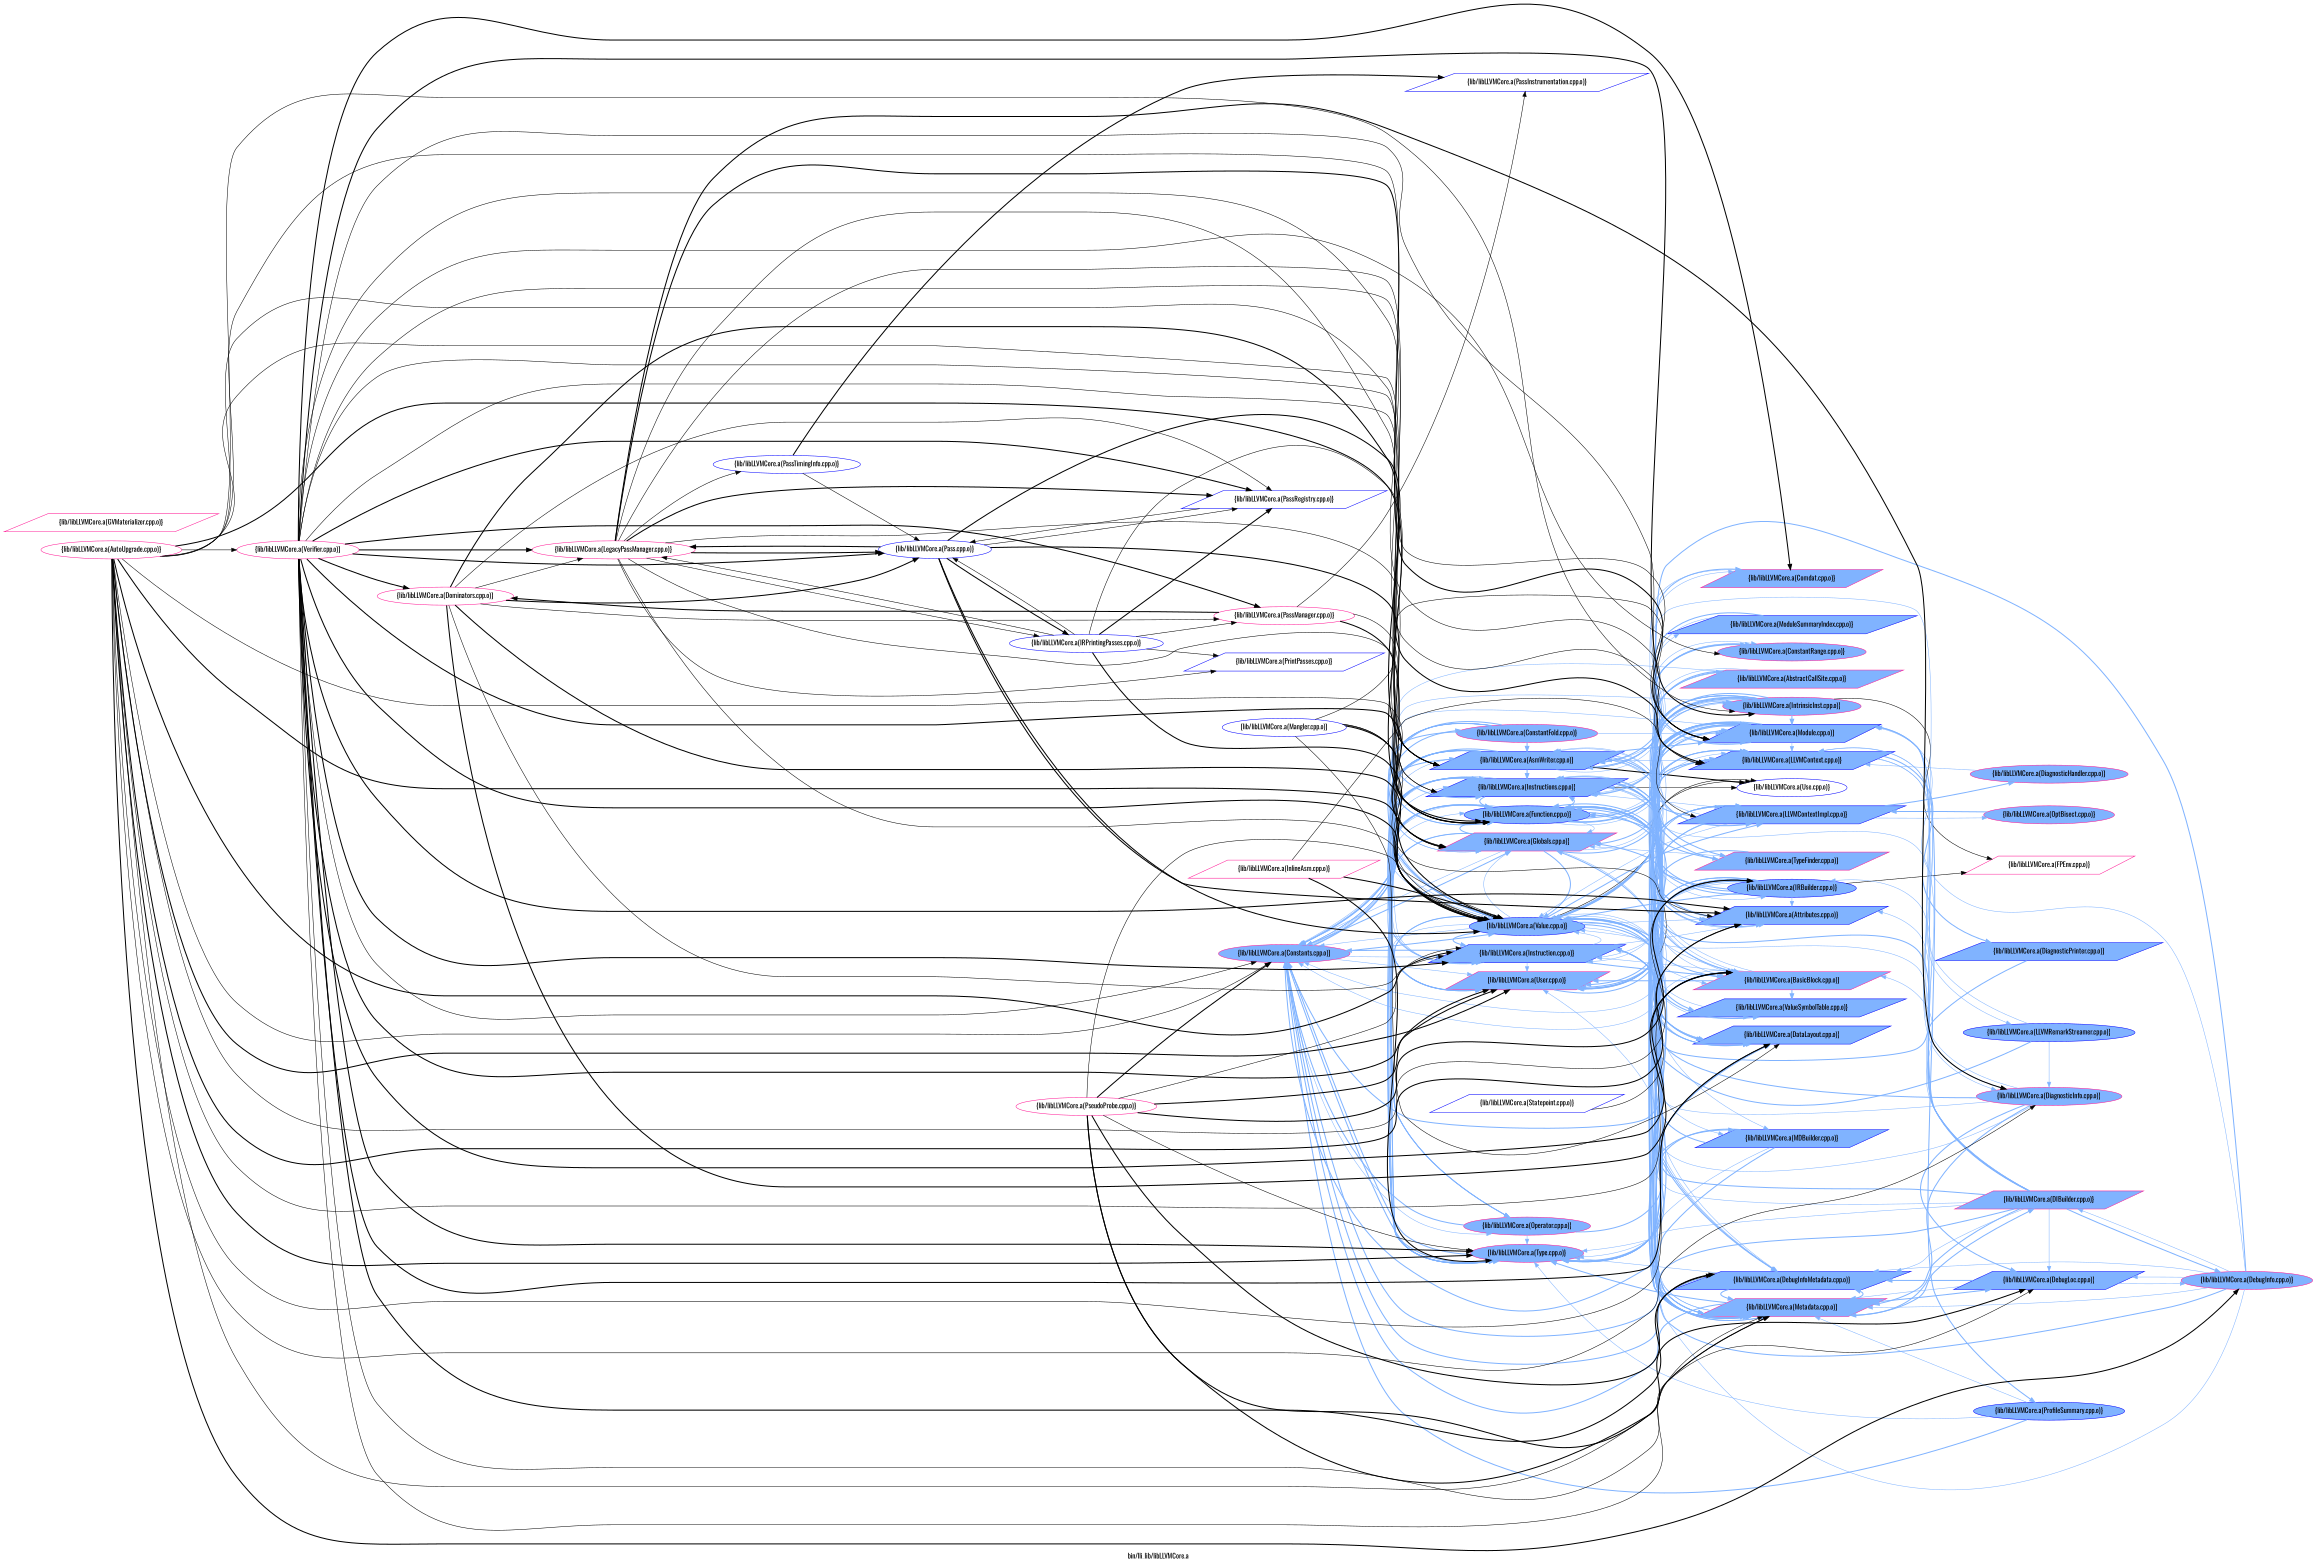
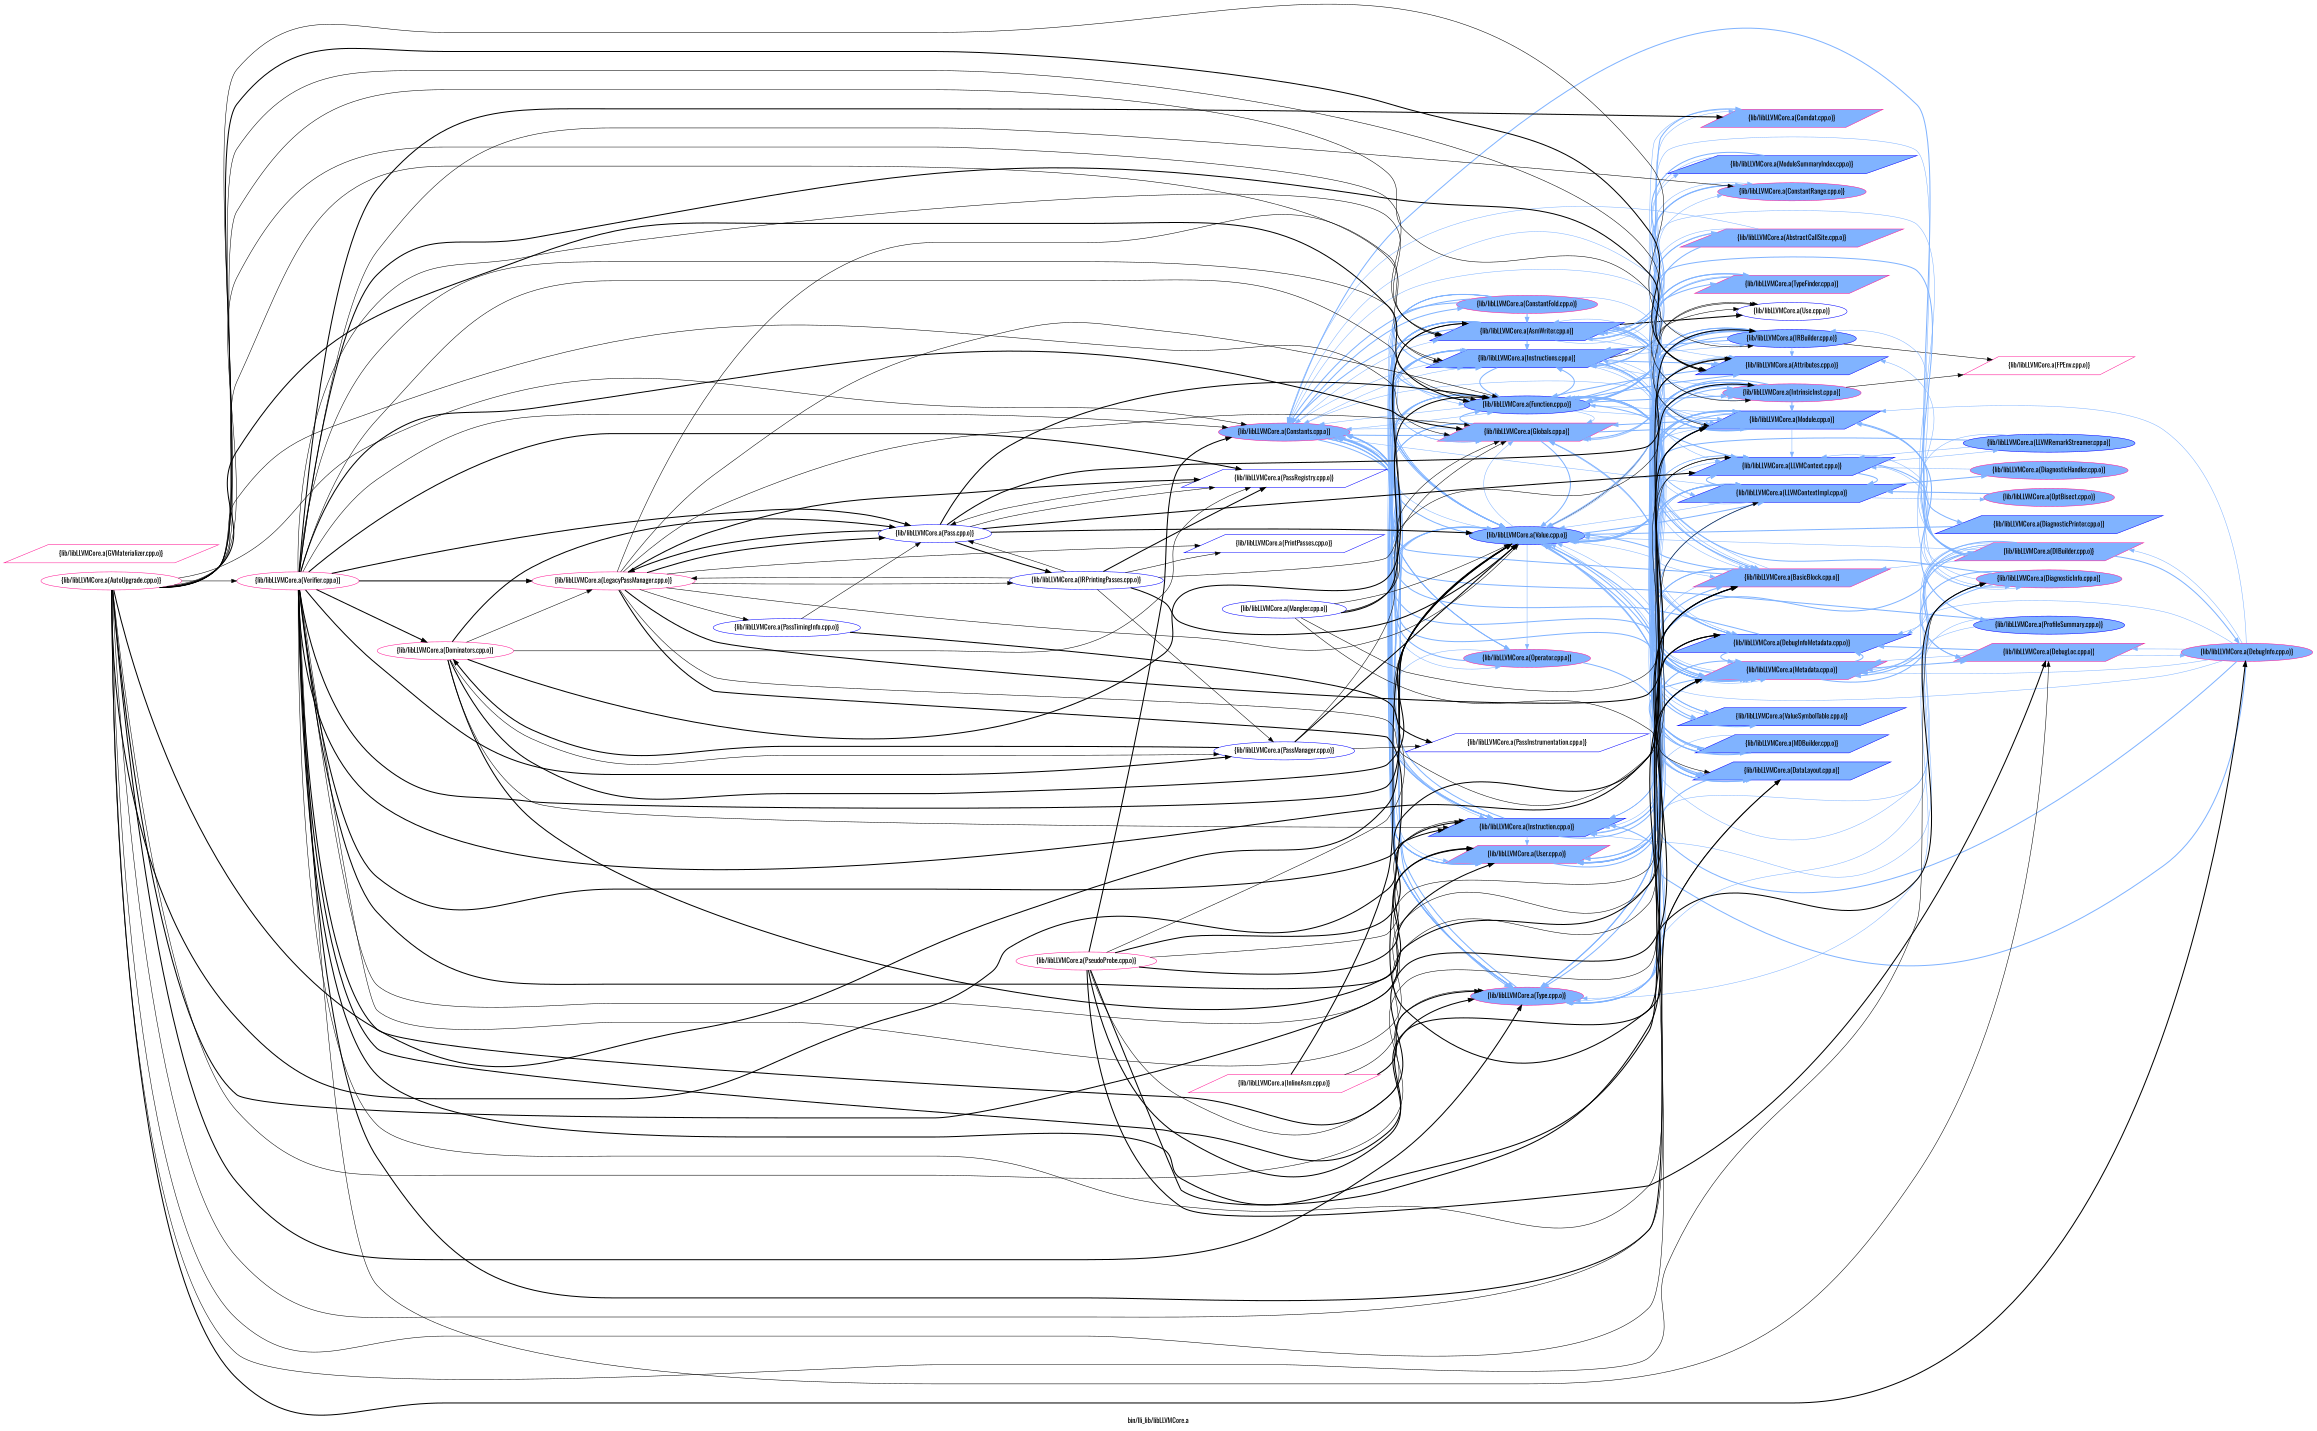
(1284, 616) -> (1284, 751)
(1527, 1103) -> none
(1659, 1164) -> (1659, 910)
(2049, 1280) -> (2049, 652)
